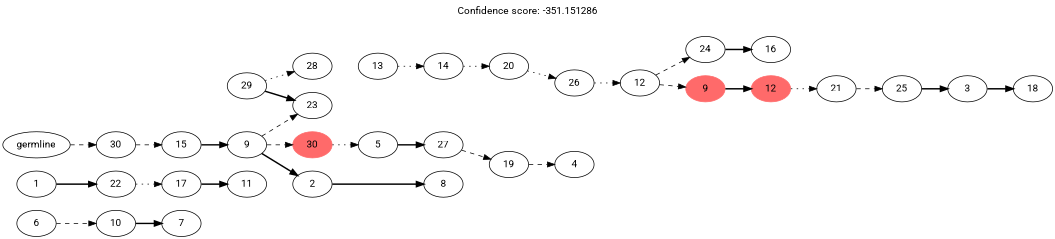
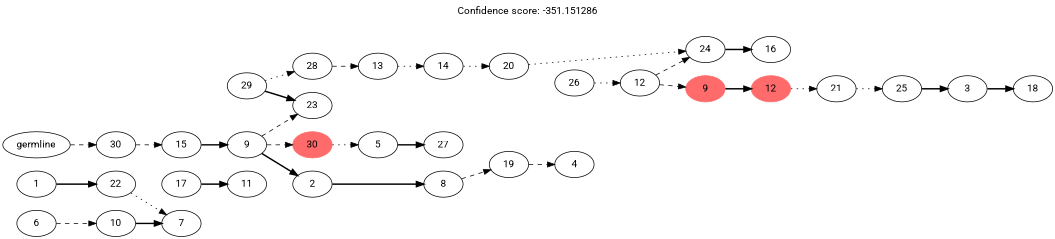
none -> (342, 66)
(538, 74) -> (604, 58)
(866, 89) -> (866, 89)
(473, 154) -> (473, 175)
(145, 184) -> (146, 202)
